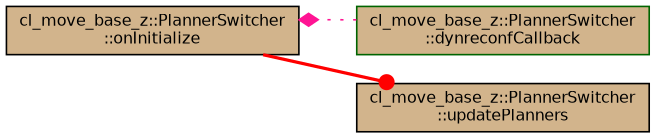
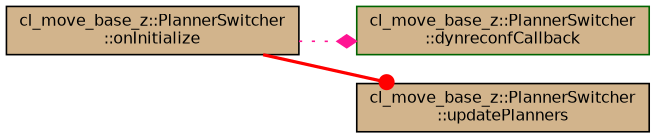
(338, 20) -> (318, 41)
